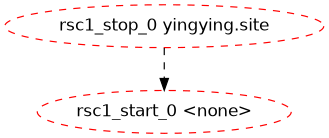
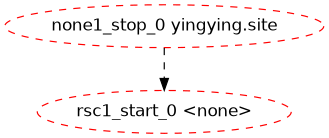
(164, 26) -> (164, 26)
